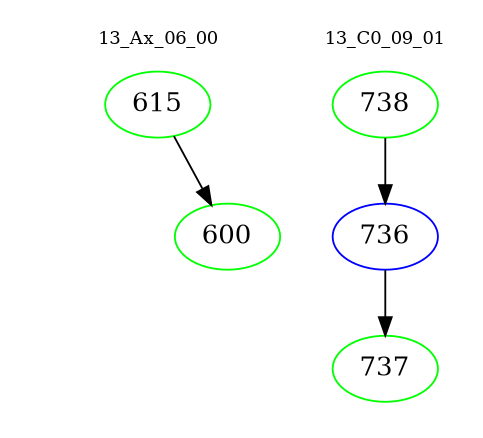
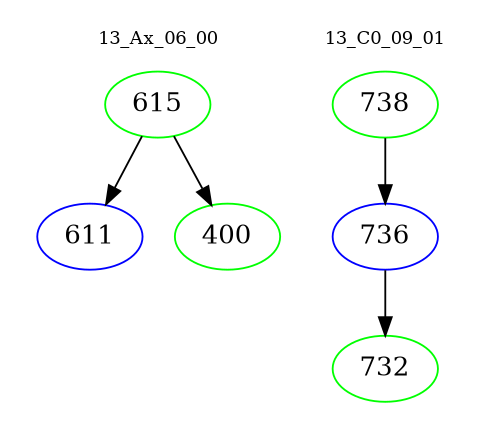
none -> (90, 237)
(228, 237) -> (228, 237)
(385, 369) -> (385, 369)
